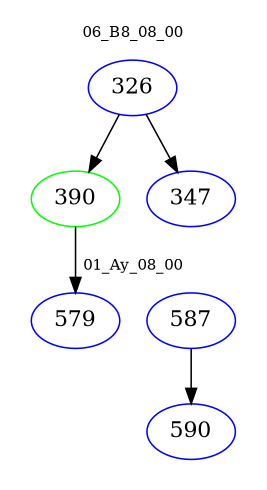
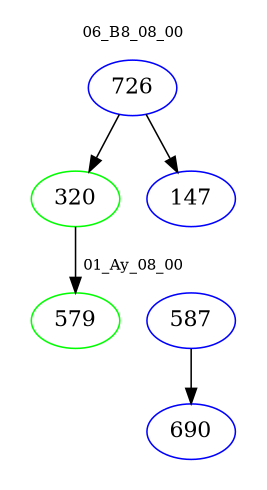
(133, 88) -> (133, 88)
(76, 199) -> (76, 199)
(191, 199) -> (191, 199)
(76, 321) -> (76, 321)
(191, 432) -> (191, 432)
